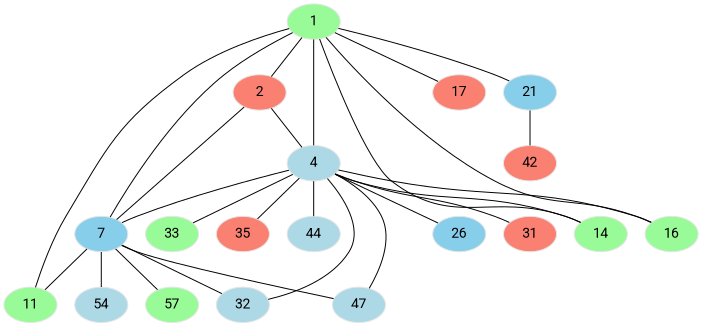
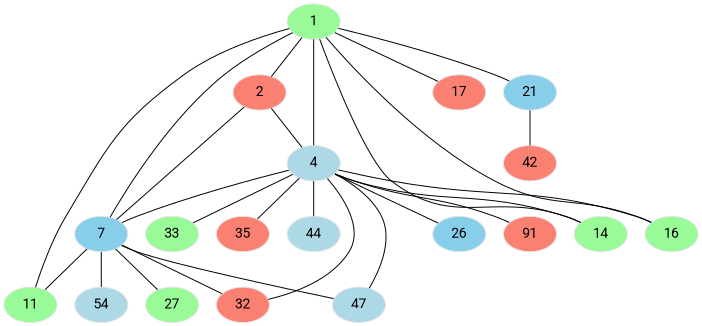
(530, 234) -> (530, 234)
(172, 305) -> (172, 305)
(243, 305) -> (243, 305)
